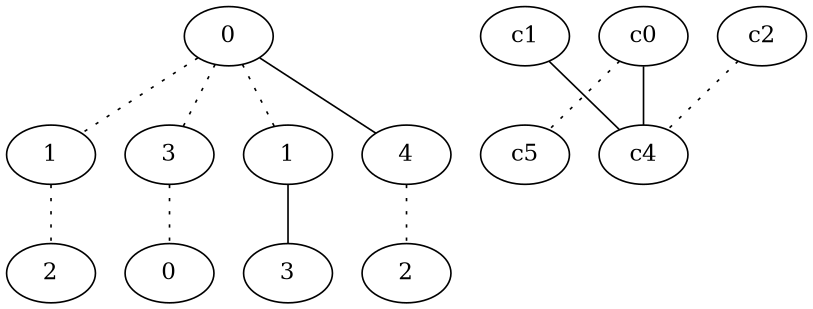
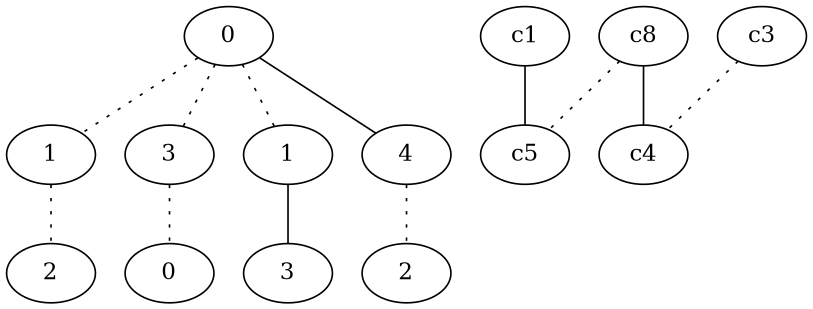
(644, 36) -> (644, 36)
(762, 36) -> (762, 36)
(577, 88) -> (525, 96)
